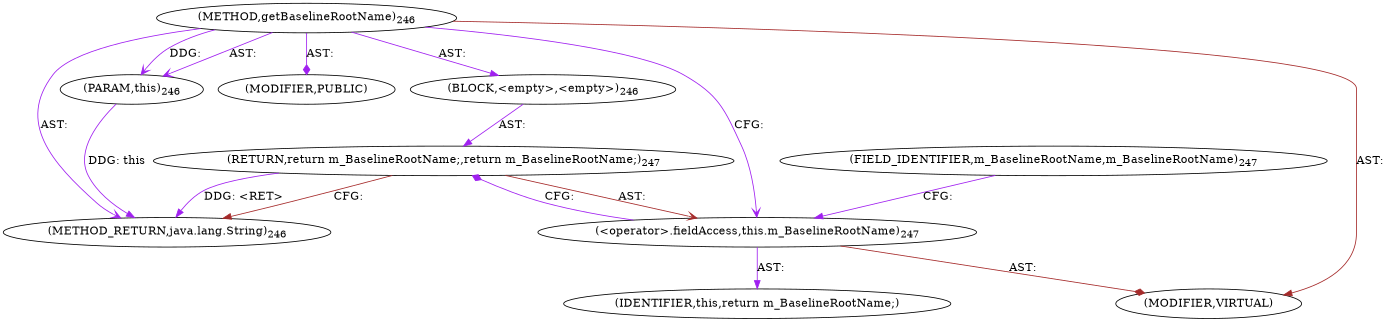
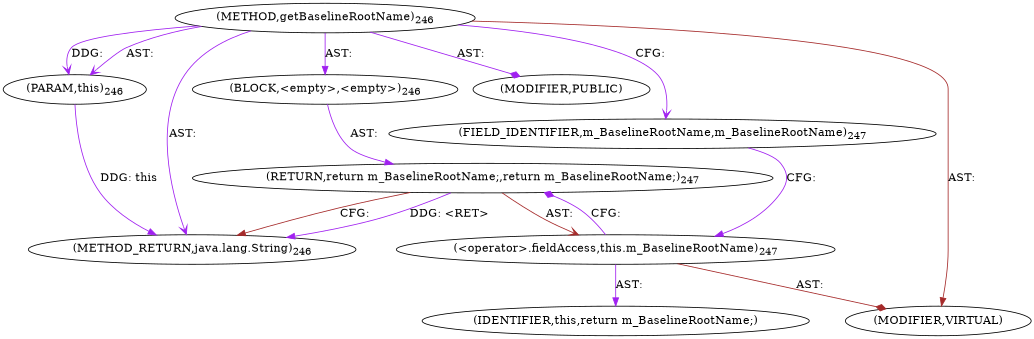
(634, 57) -> (580, 42)
